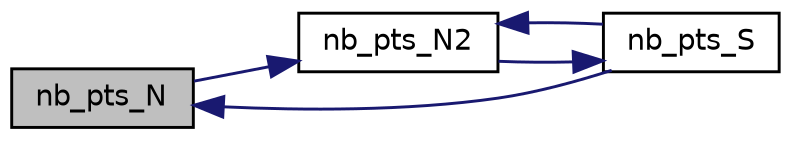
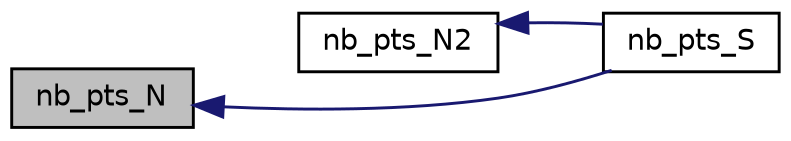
(536, 62) -> none
(232, 74) -> none
